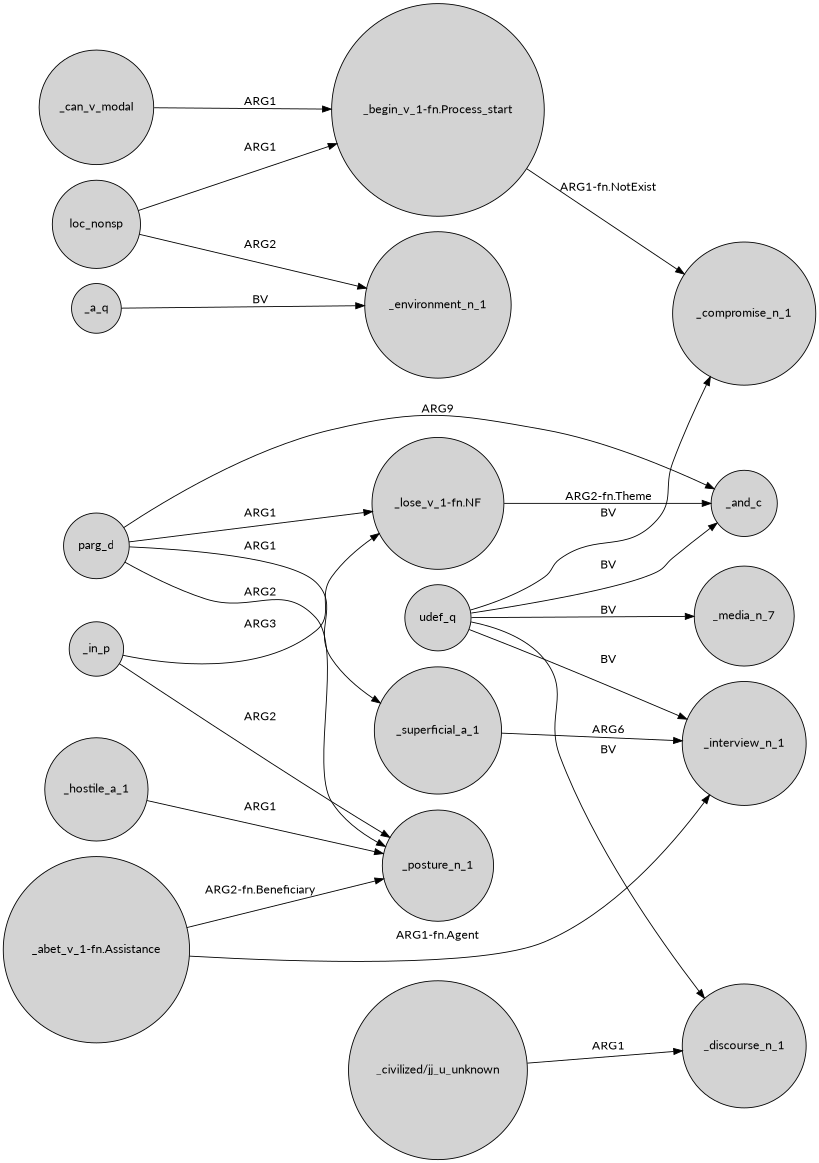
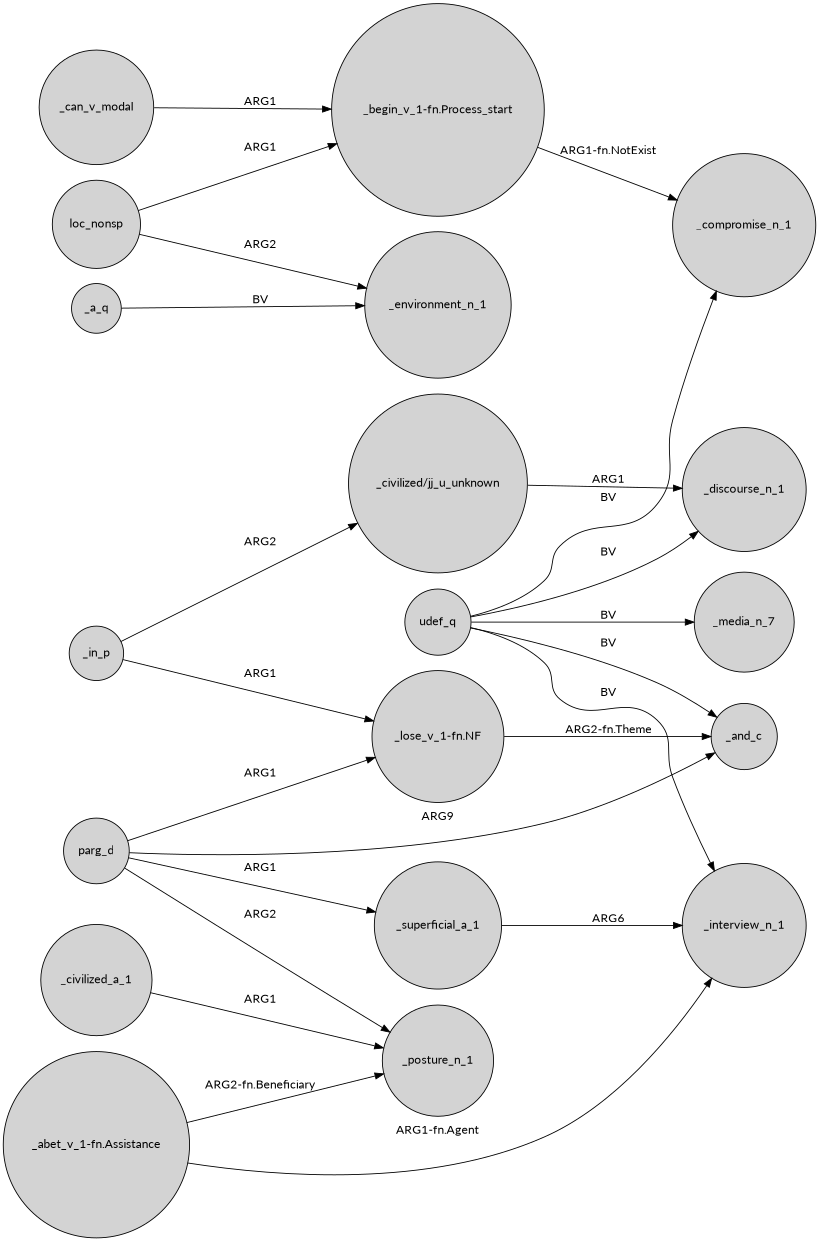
(260, 624) -> (260, 674)
(250, 750) -> (235, 584)
(96, 789) -> (96, 980)
